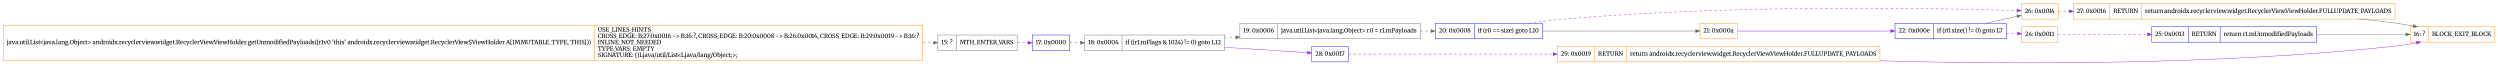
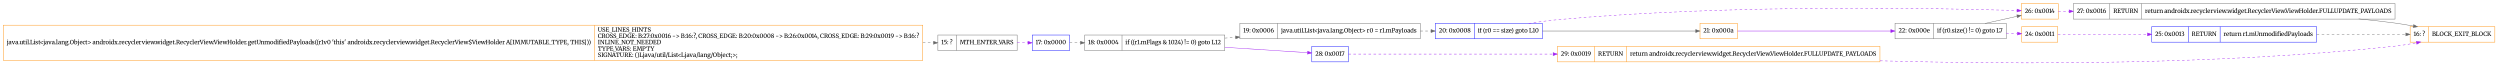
(2234, 11) -> (2234, 11)
(1951, 31) -> (1951, 31)
(2361, 34) -> (2361, 34)
(2149, 61) -> (2149, 61)
